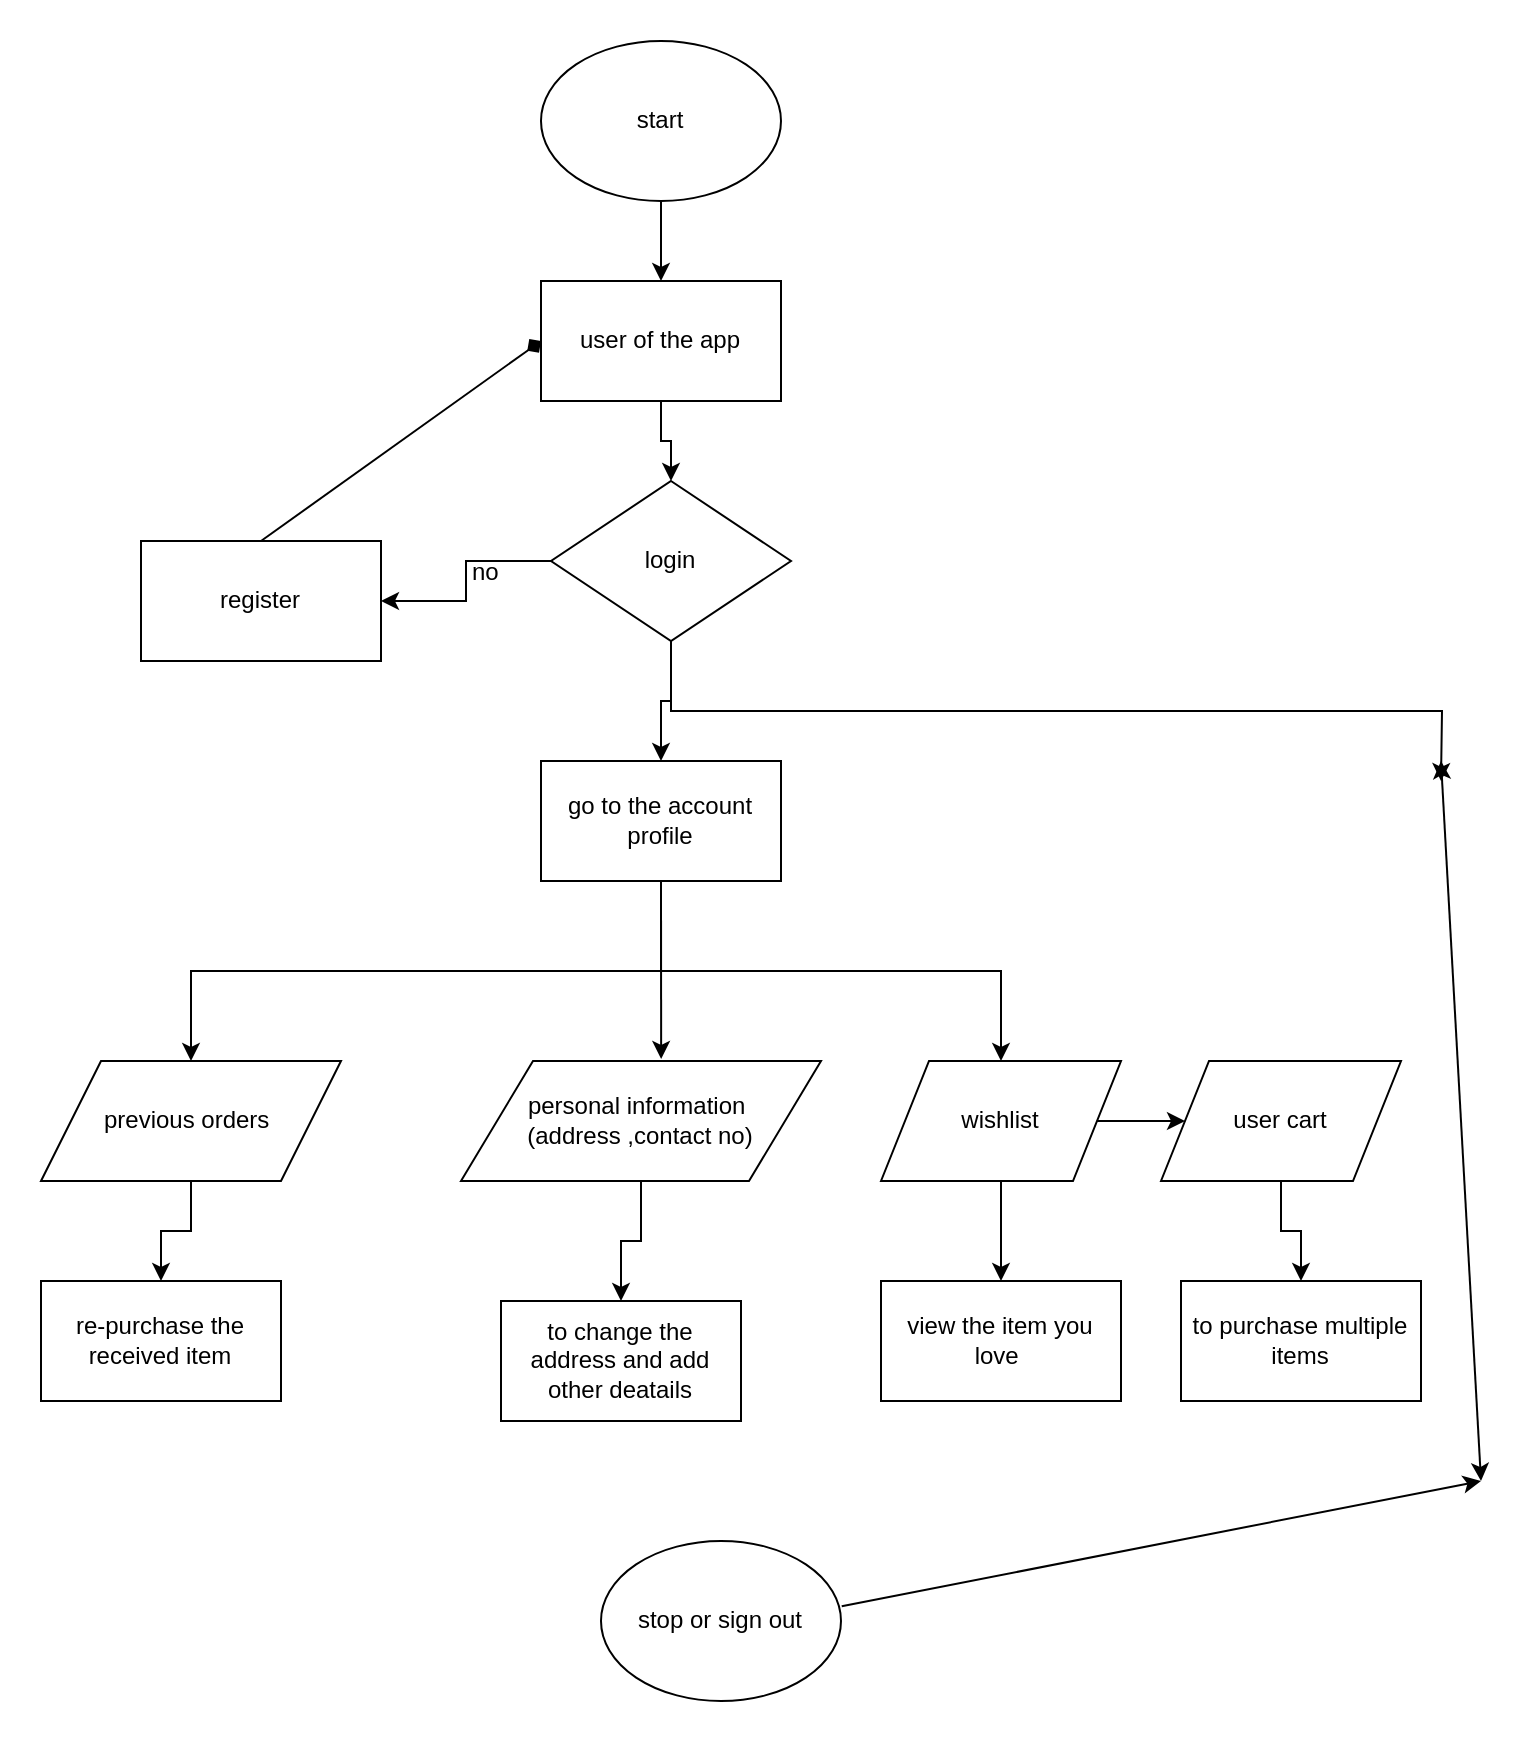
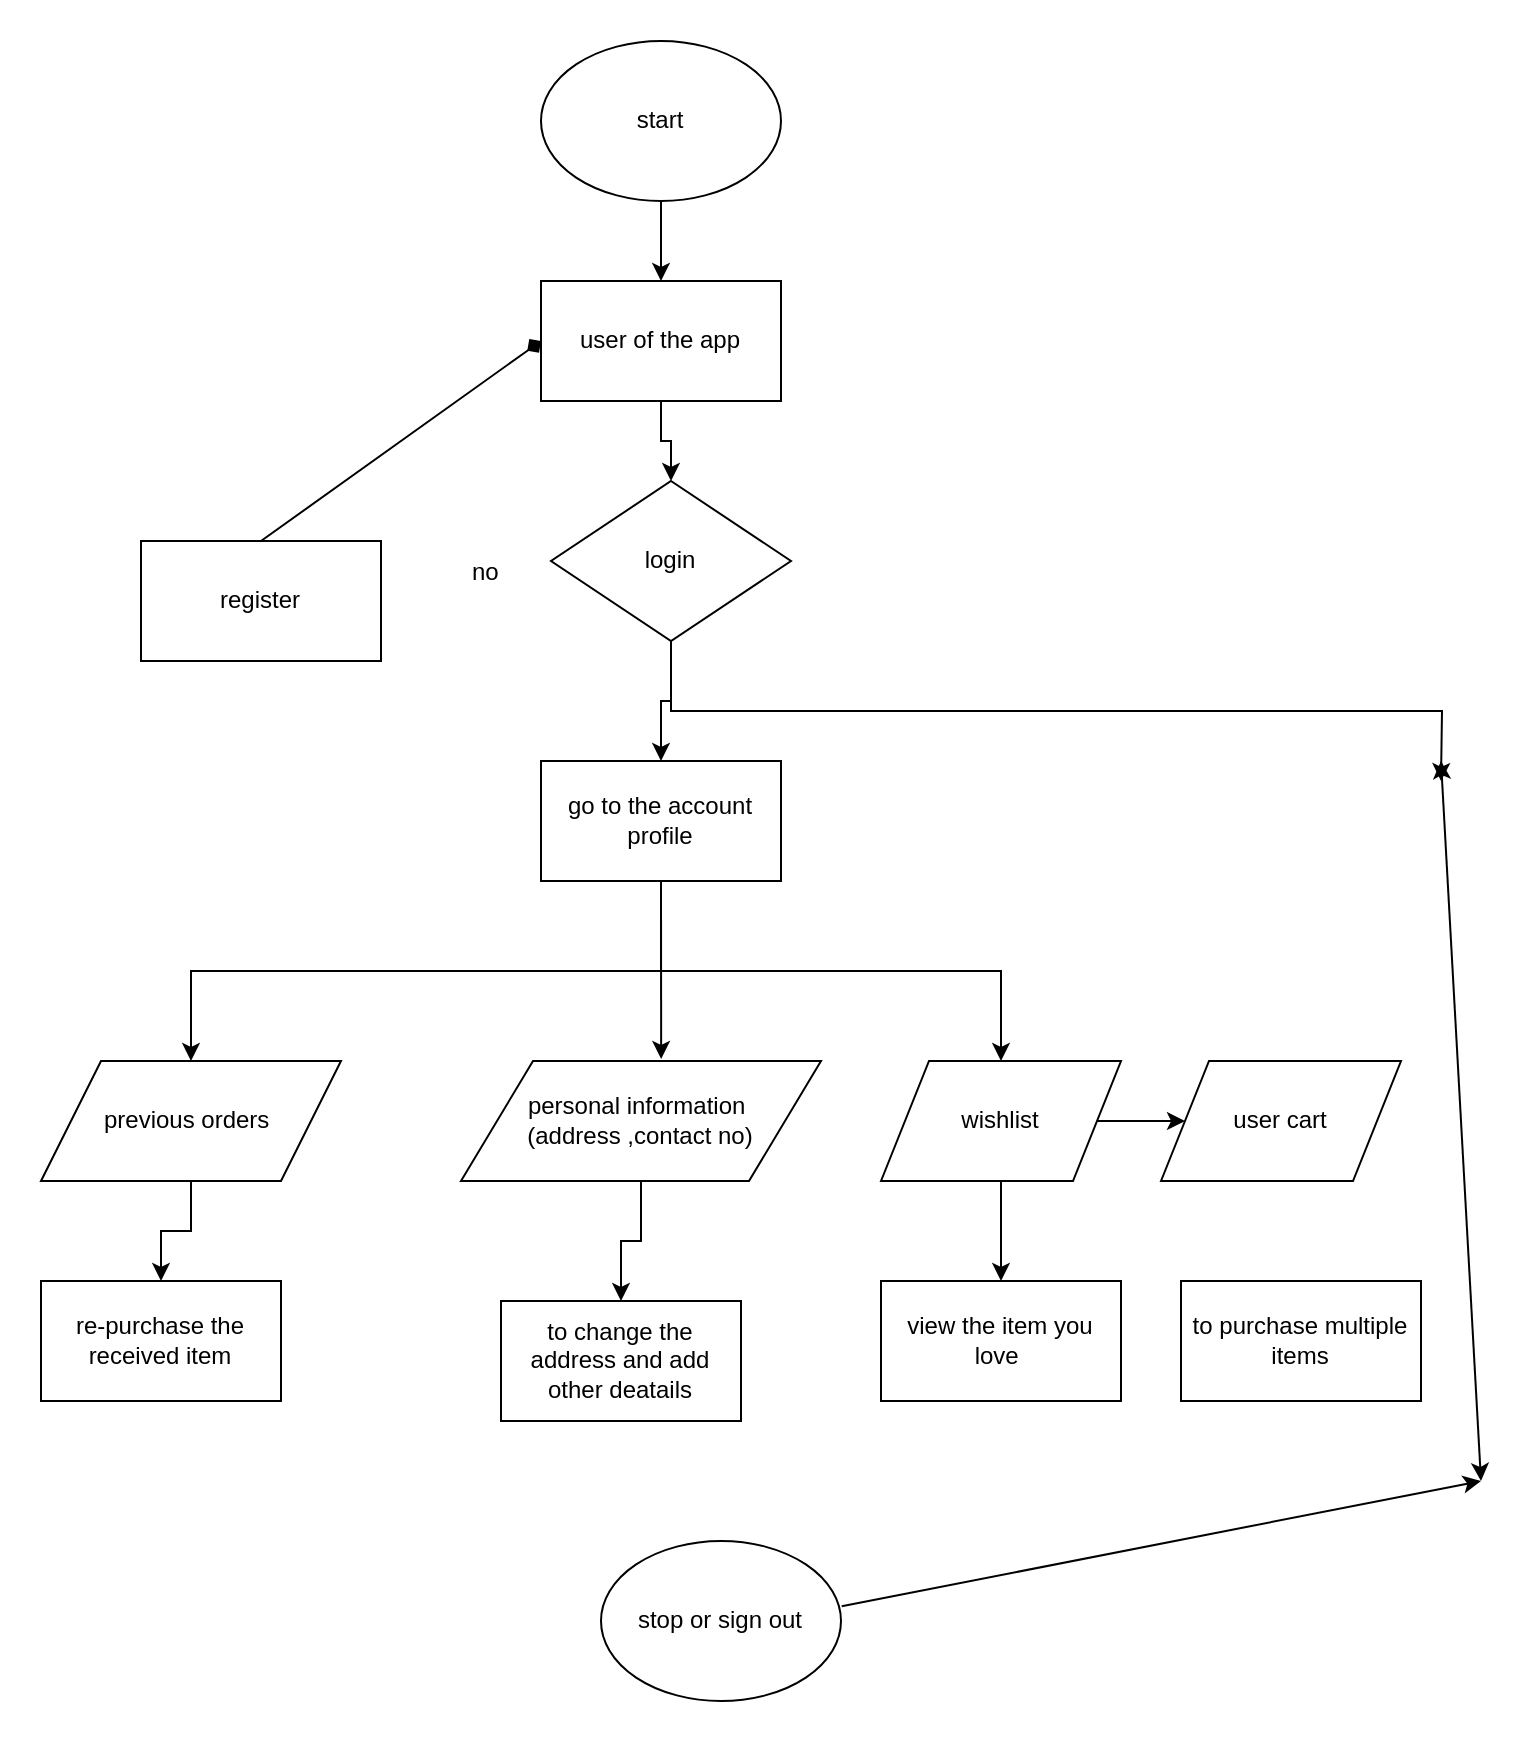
(466, 574) -> none
(1284, 1231) -> none
